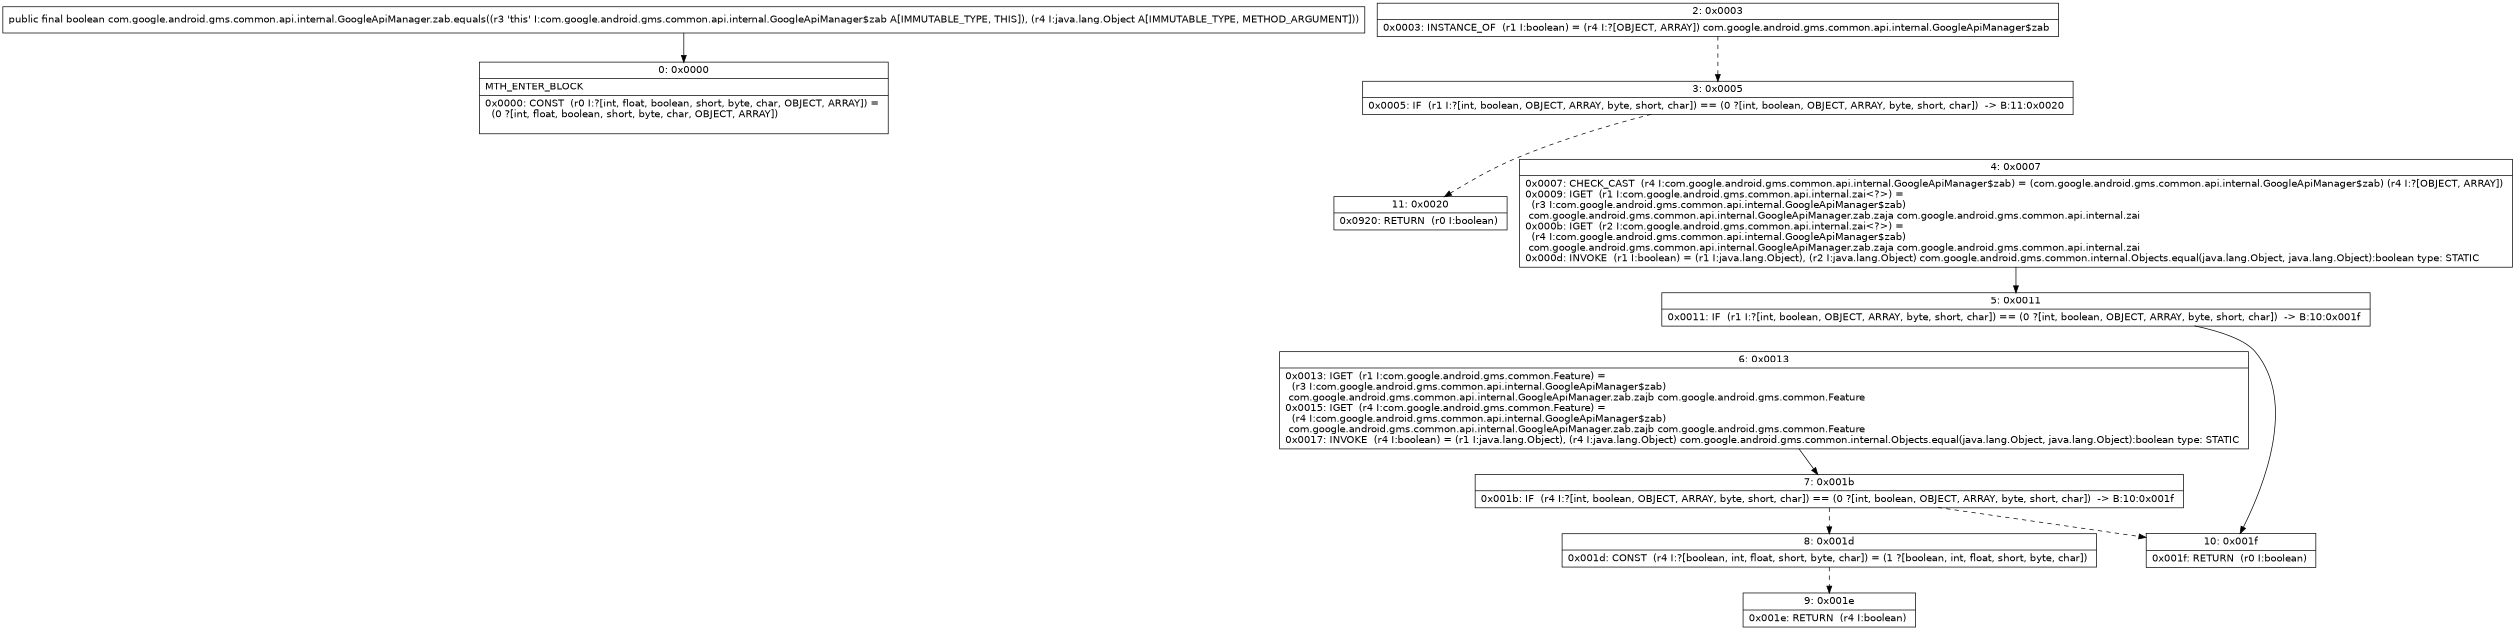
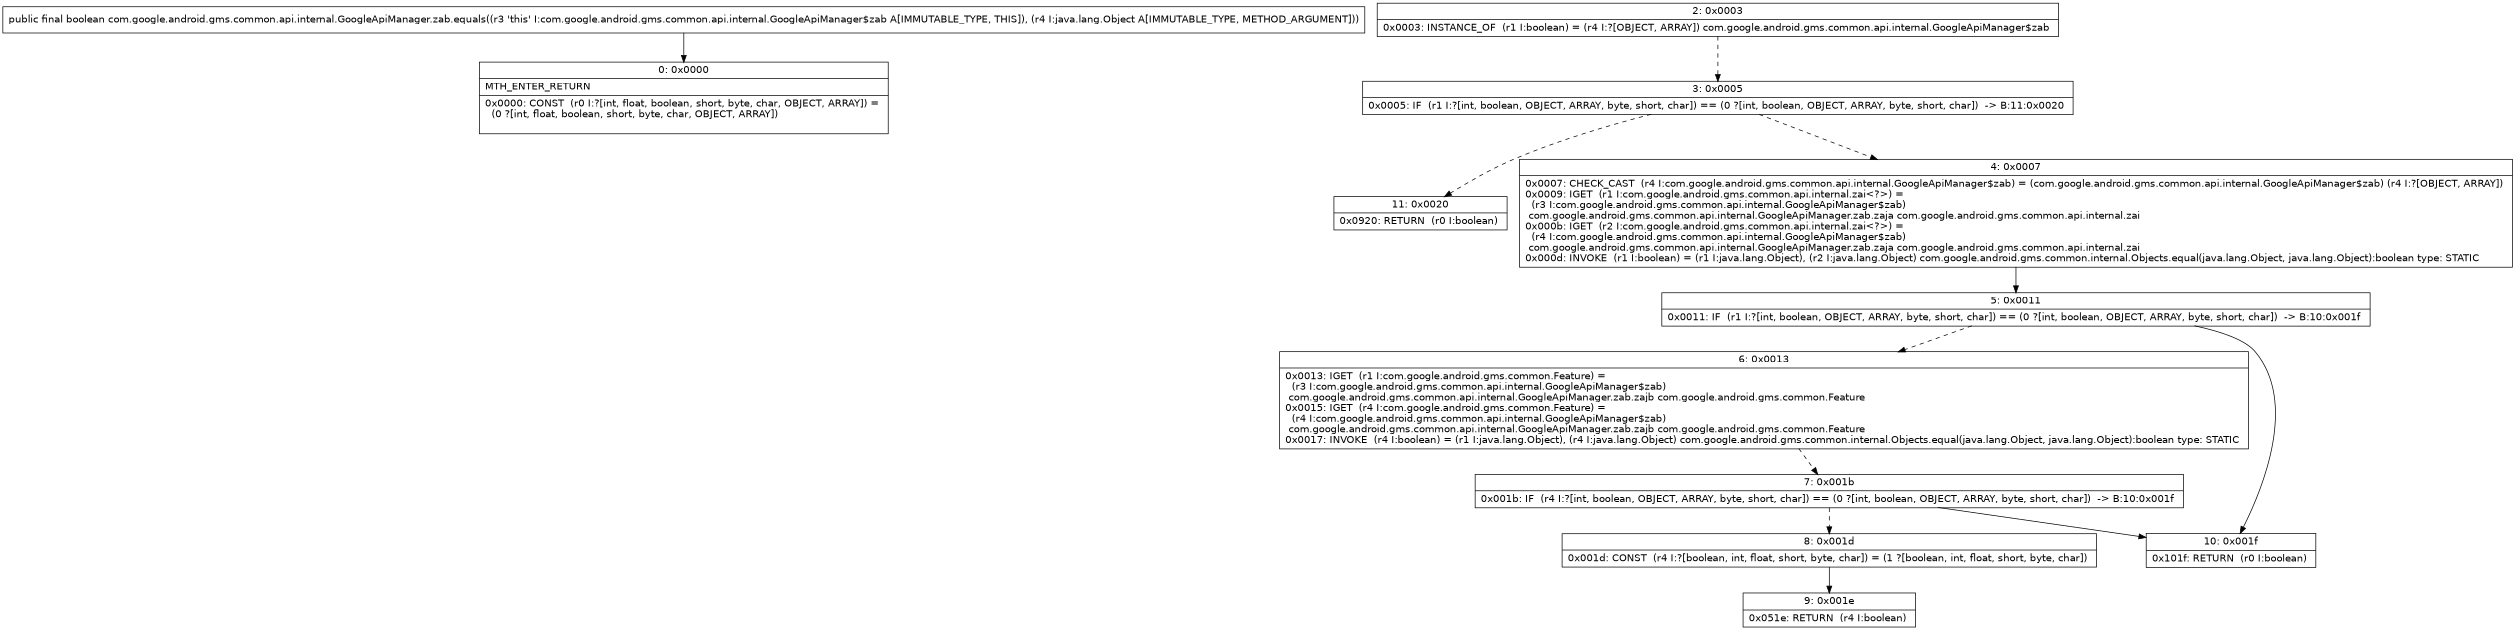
(534, 87) -> (538, 87)
none -> (1815, 136)
none -> (1938, 338)
(1806, 459) -> (1806, 459)
(2038, 522) -> (2038, 522)
(2231, 559) -> (2231, 559)
(1829, 576) -> (1829, 576)
(1829, 618) -> (1829, 618)
